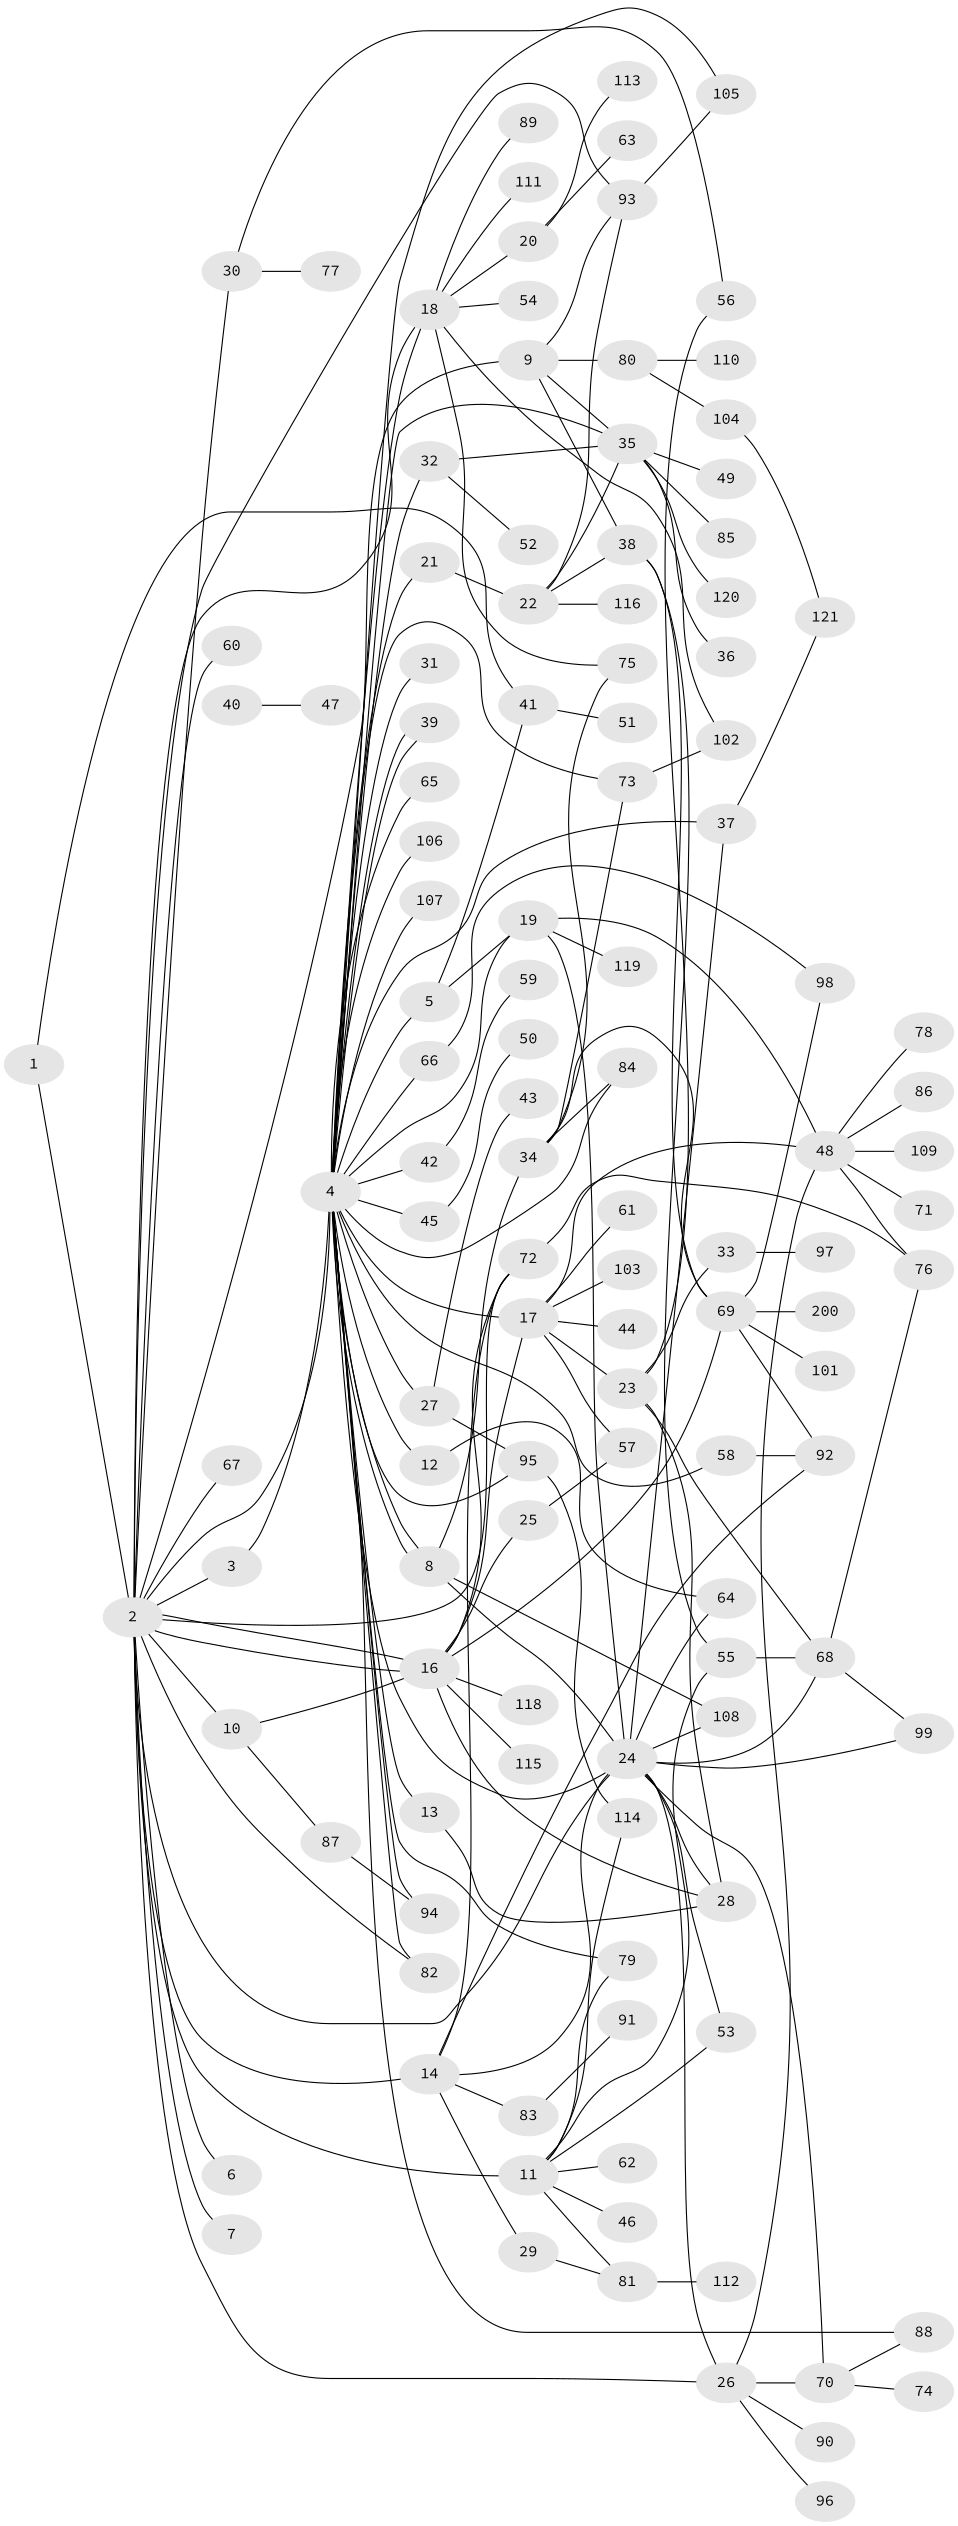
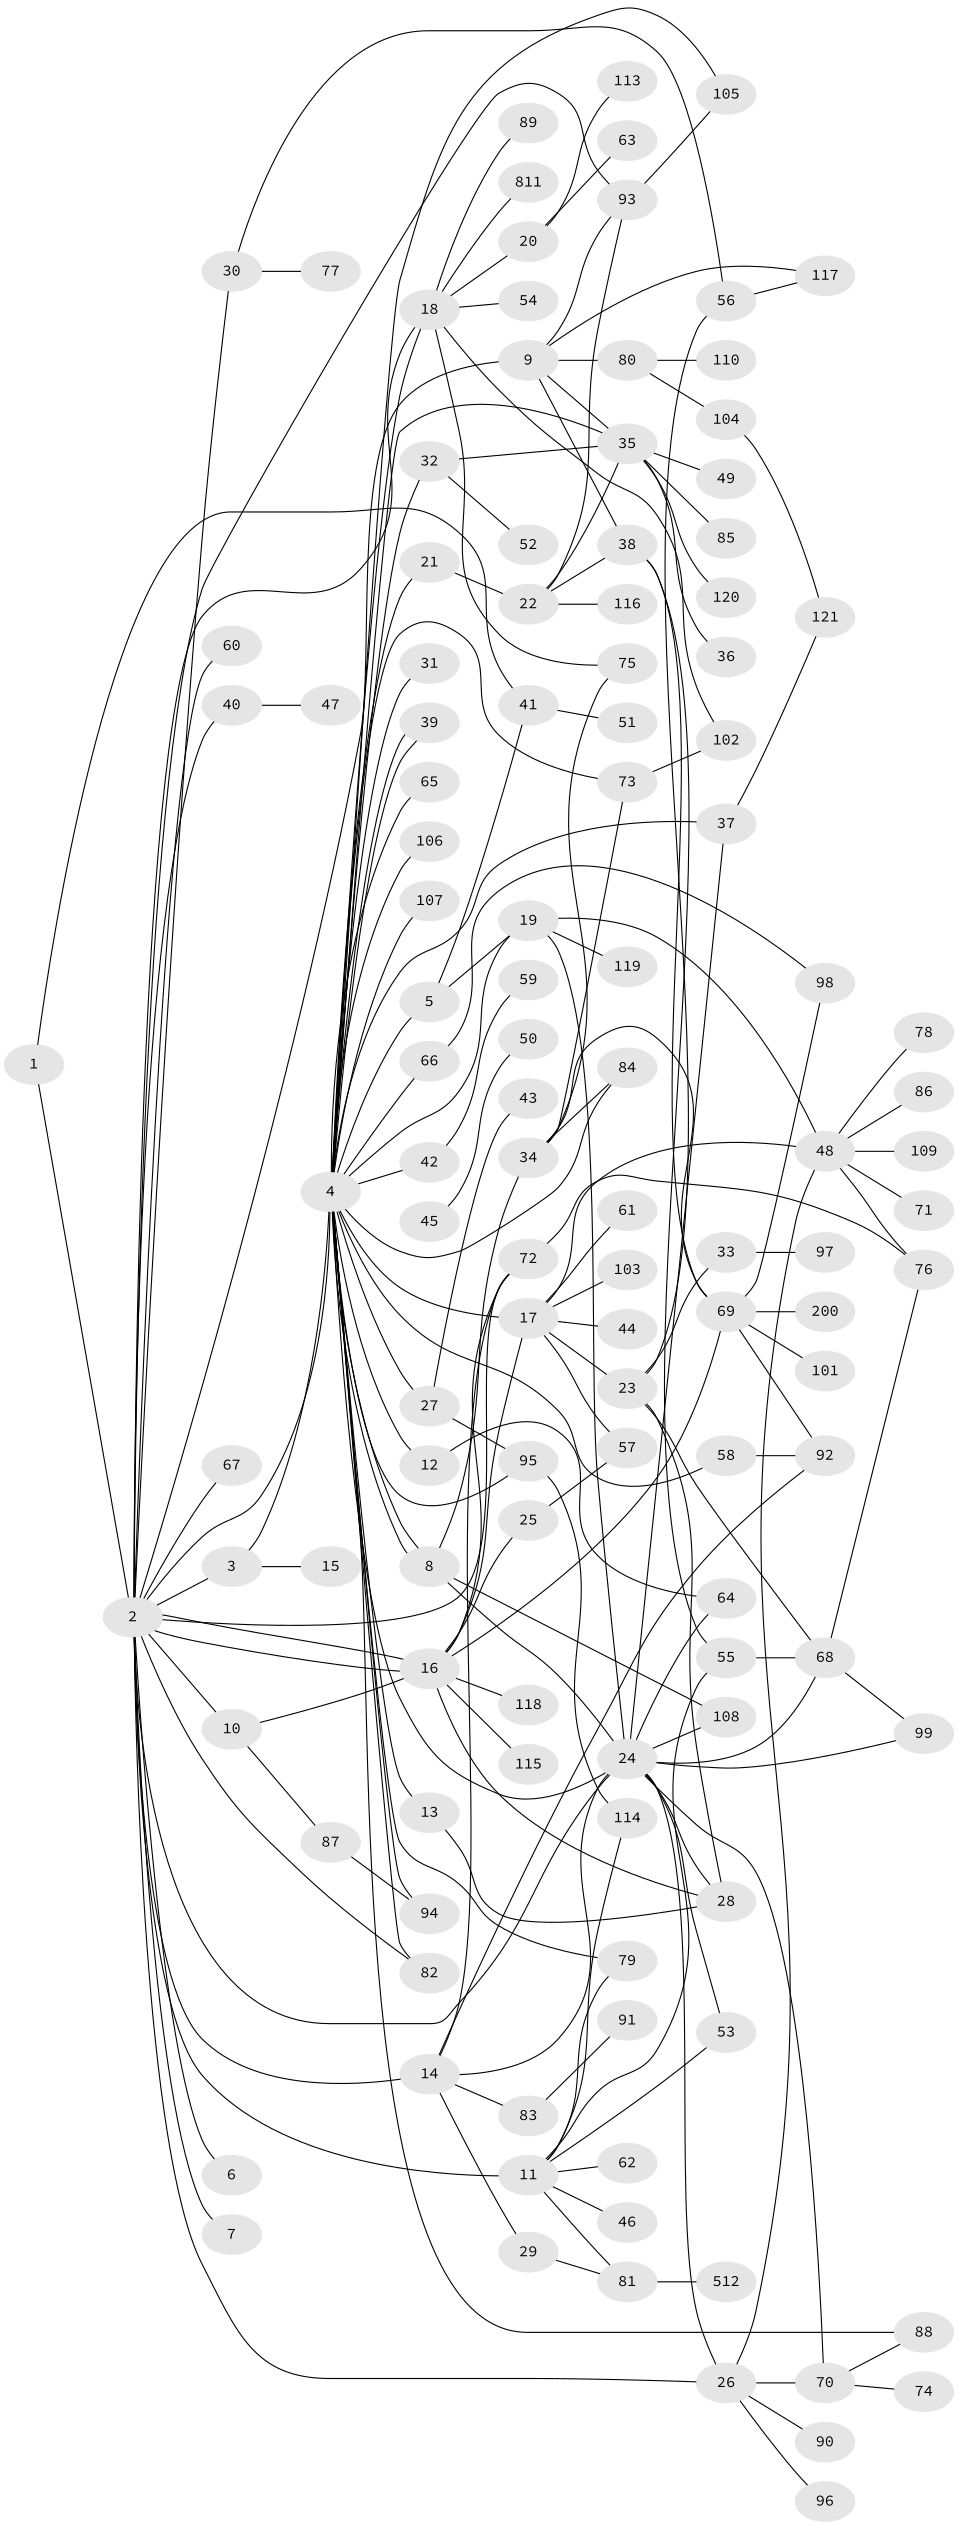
(528, 182) -> (528, 182)
none -> (825, 276)
none -> (146, 1155)
(380, 1207) -> none
none -> (331, 1567)
(726, 2282) -> (726, 2282)
